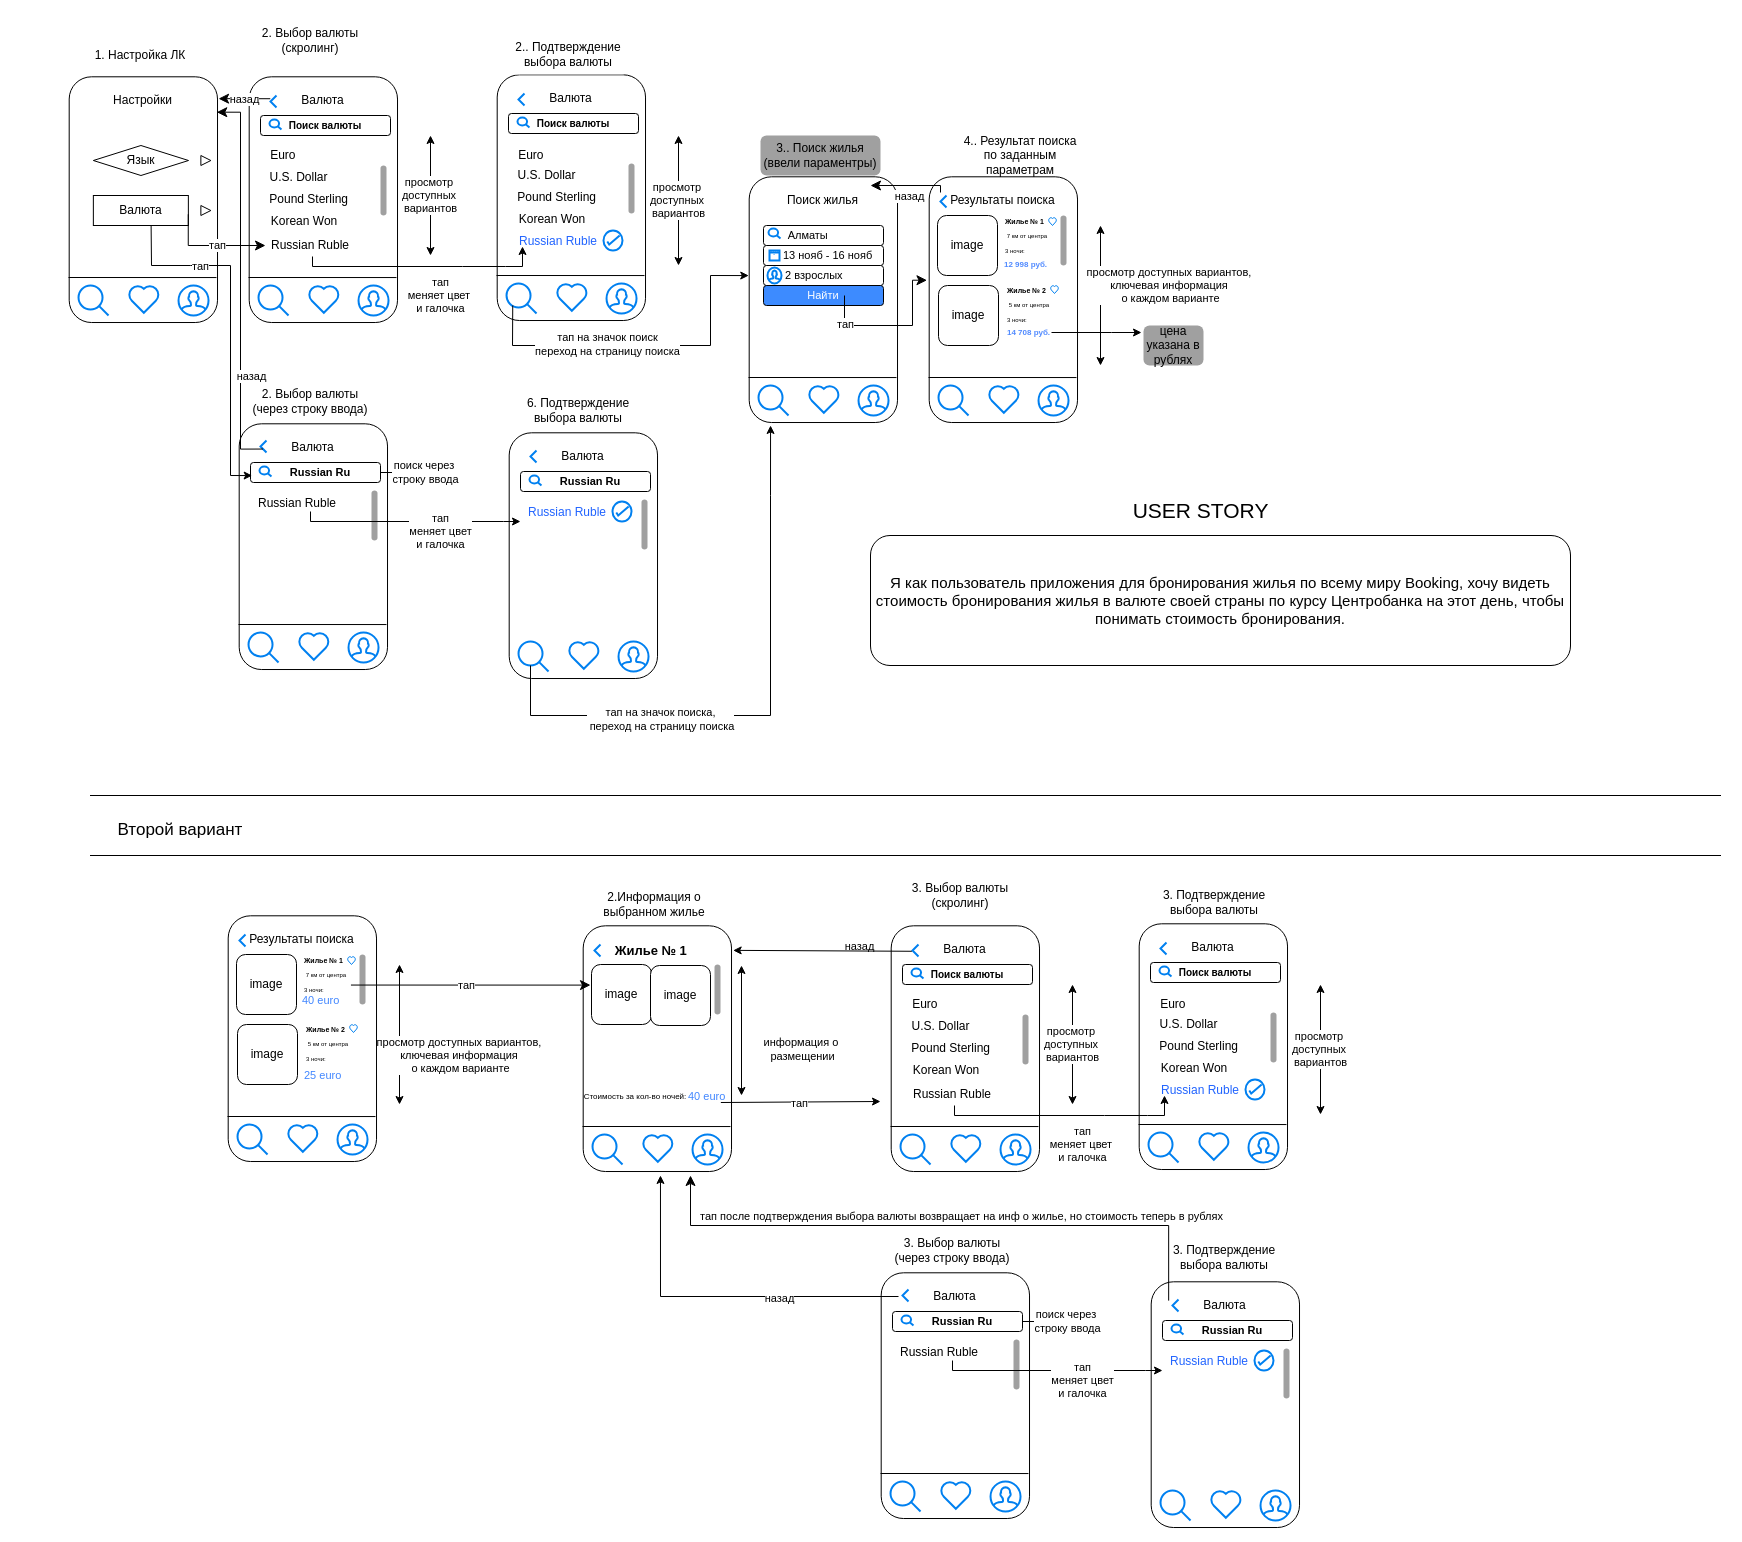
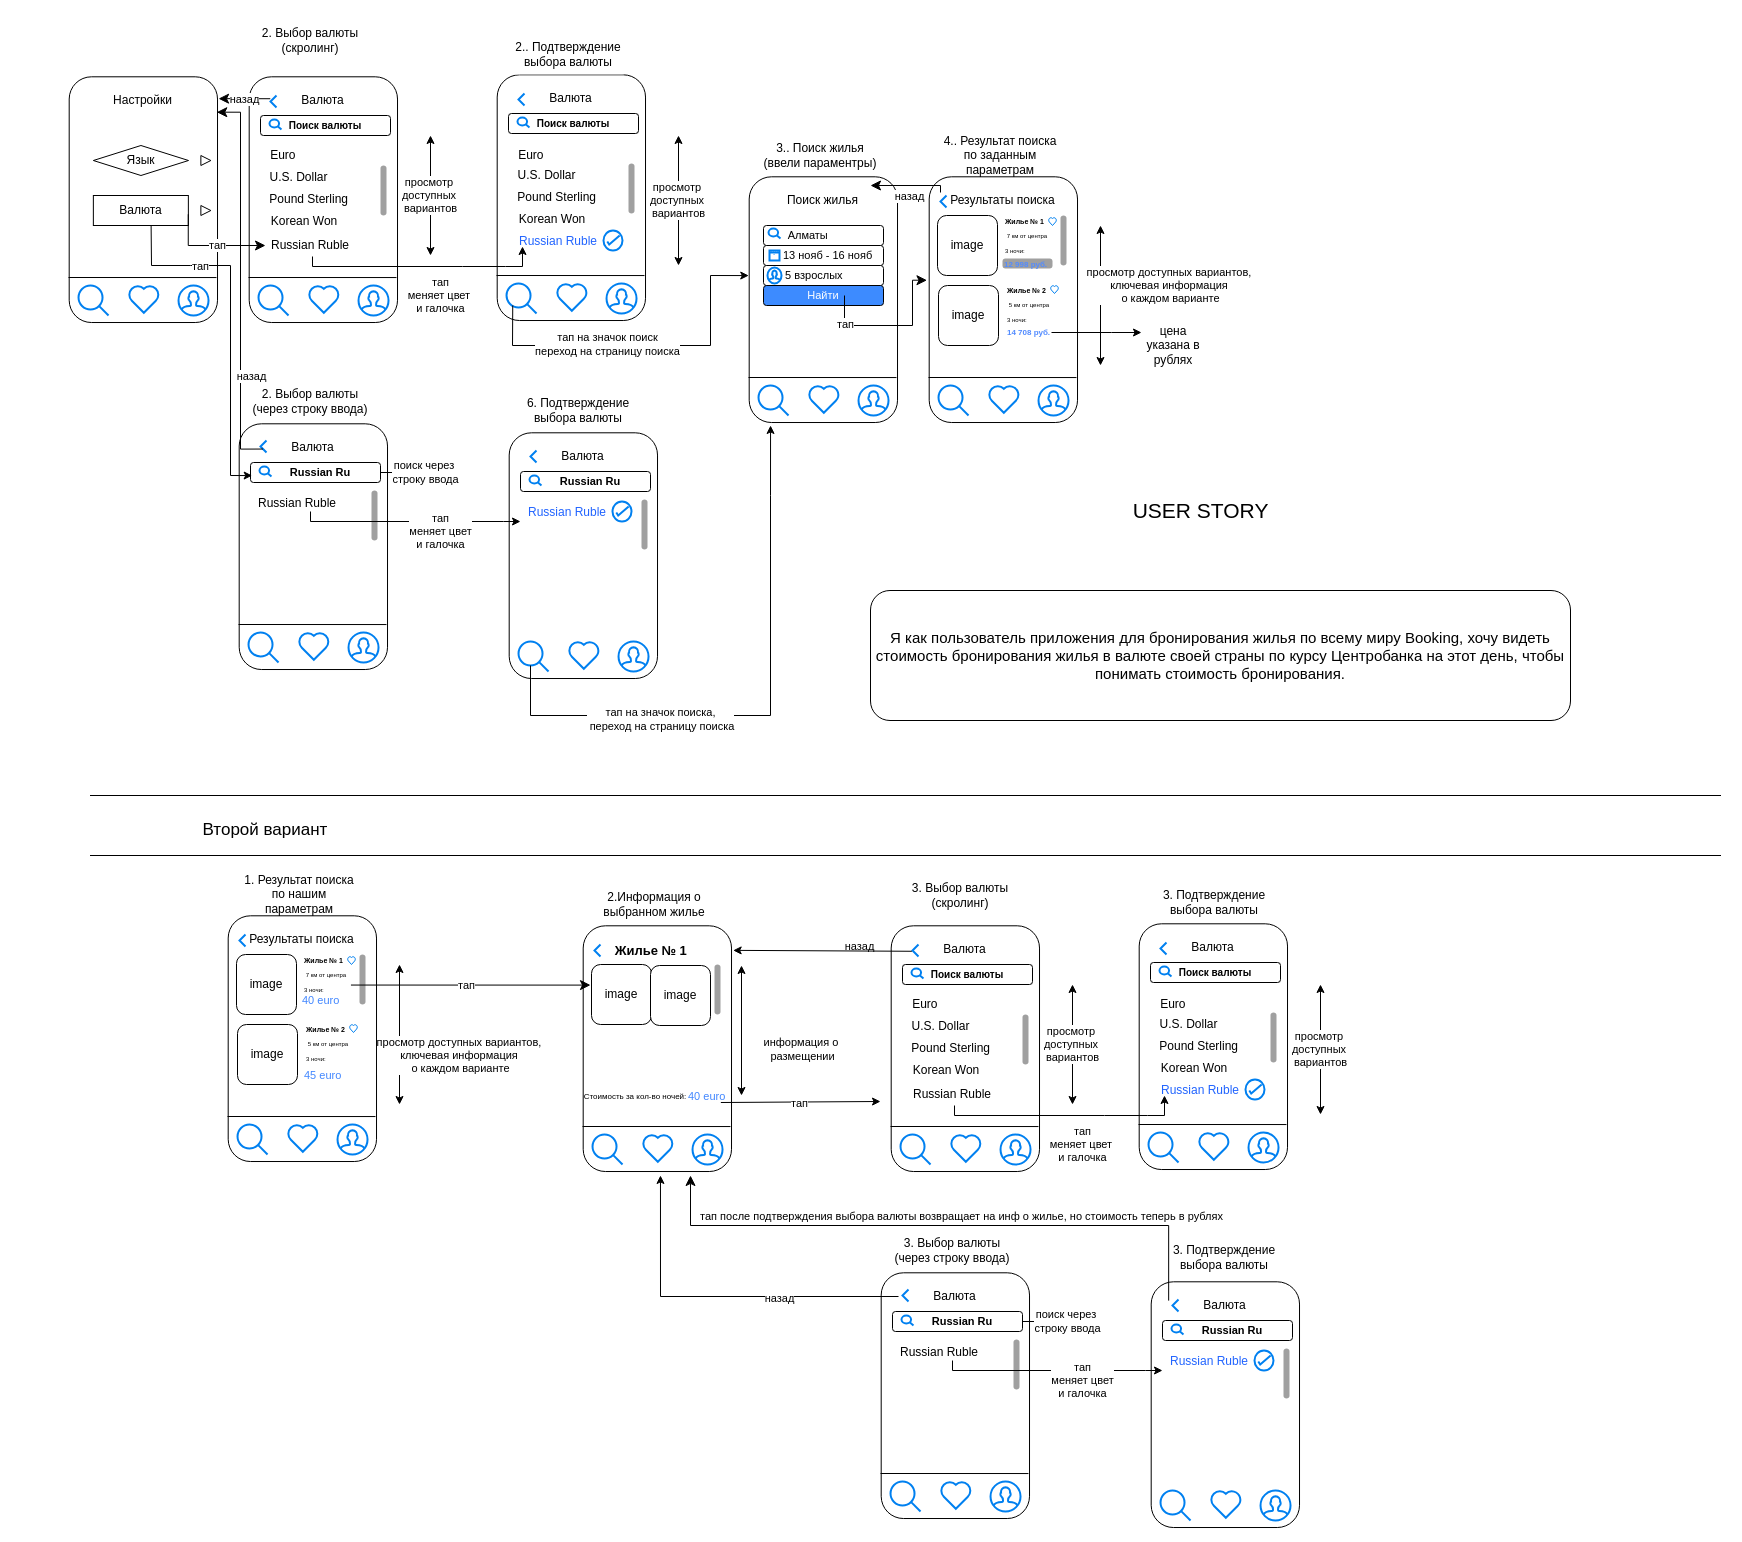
(141, 56) -> none
(821, 156) -> (821, 156)
(1021, 156) -> (1001, 156)
(1028, 264) -> (1028, 264)
(824, 276) -> (824, 276)
(1174, 346) -> (1174, 346)
(1221, 601) -> (1221, 656)
(181, 831) -> (266, 831)
none -> (300, 895)
(325, 1076) -> (325, 1076)
